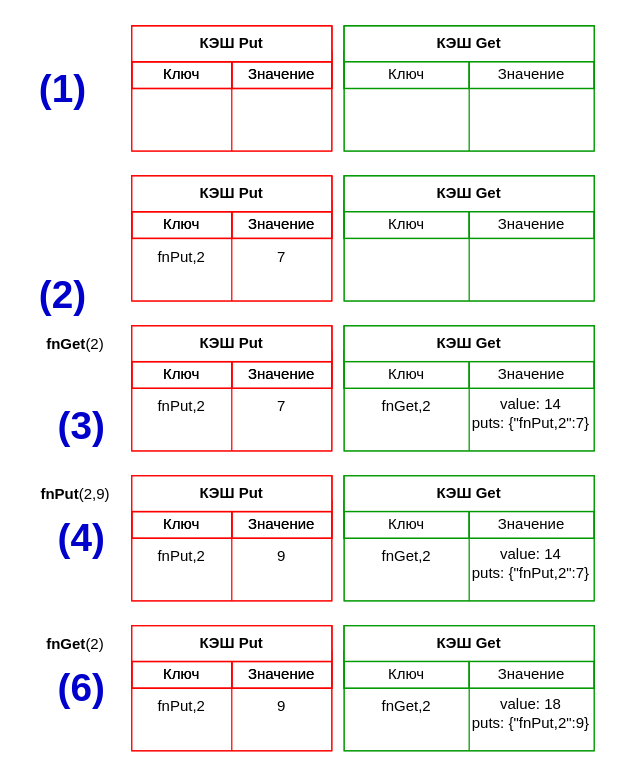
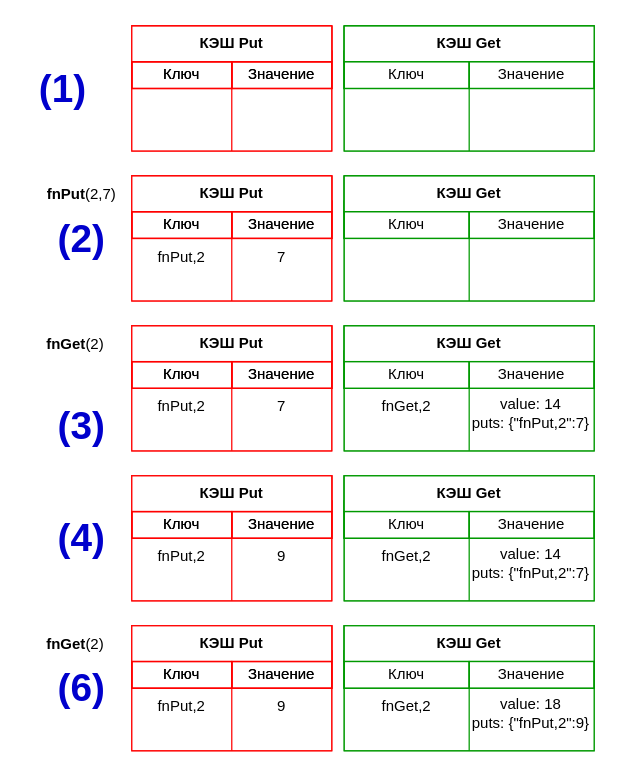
none -> (82, 194)
(63, 294) -> (82, 238)
(76, 494) -> none
